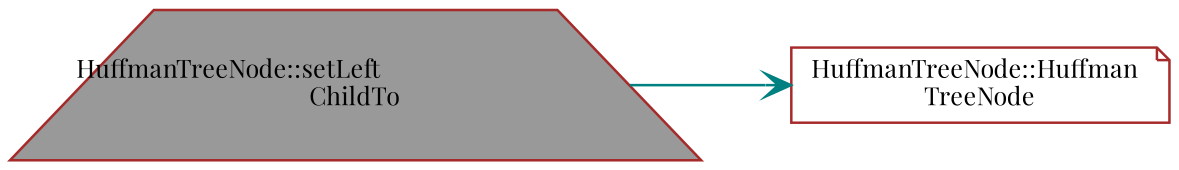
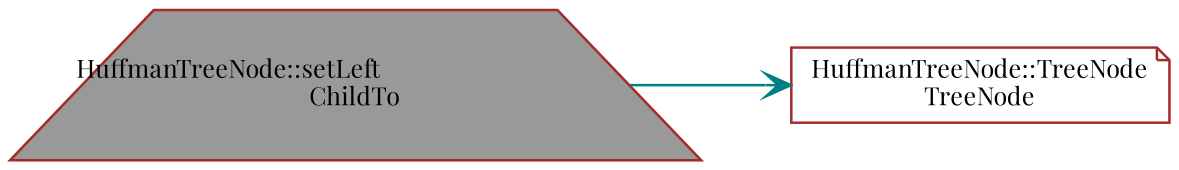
(980, 85) -> (980, 85)
